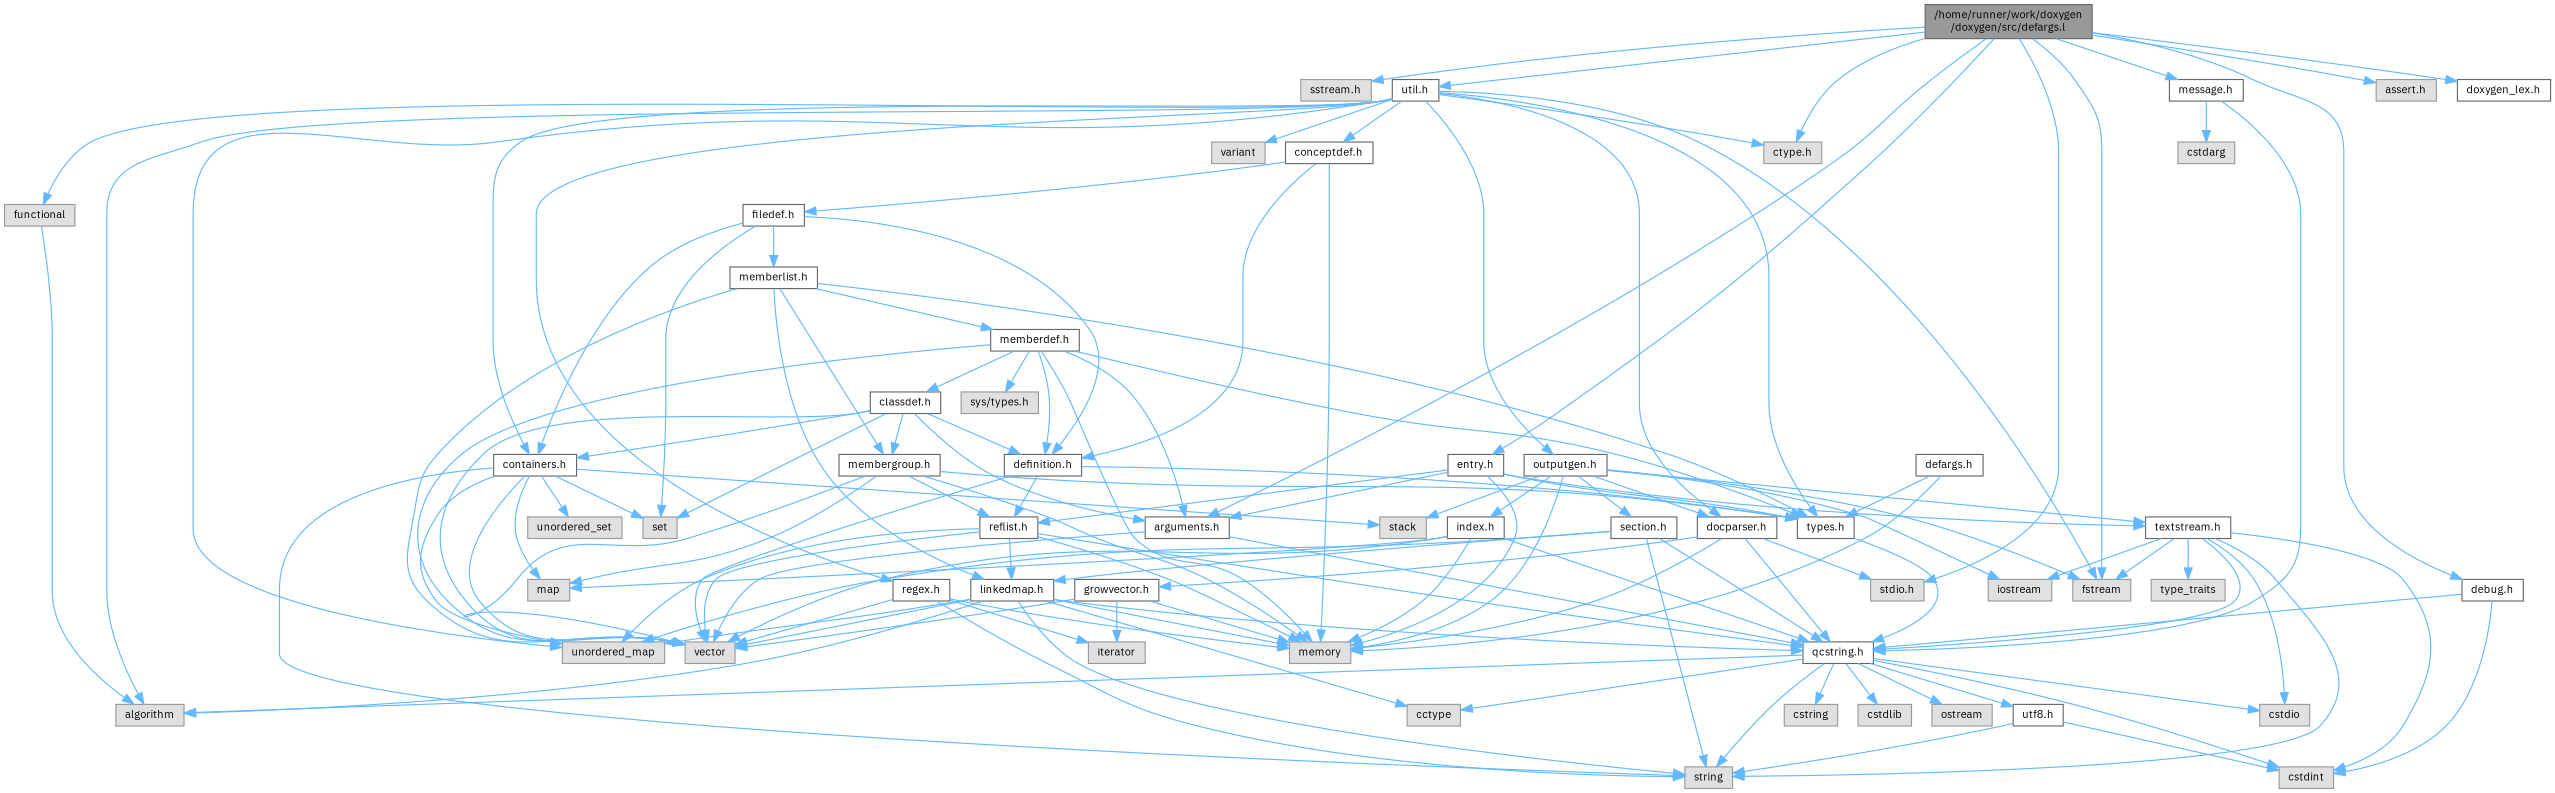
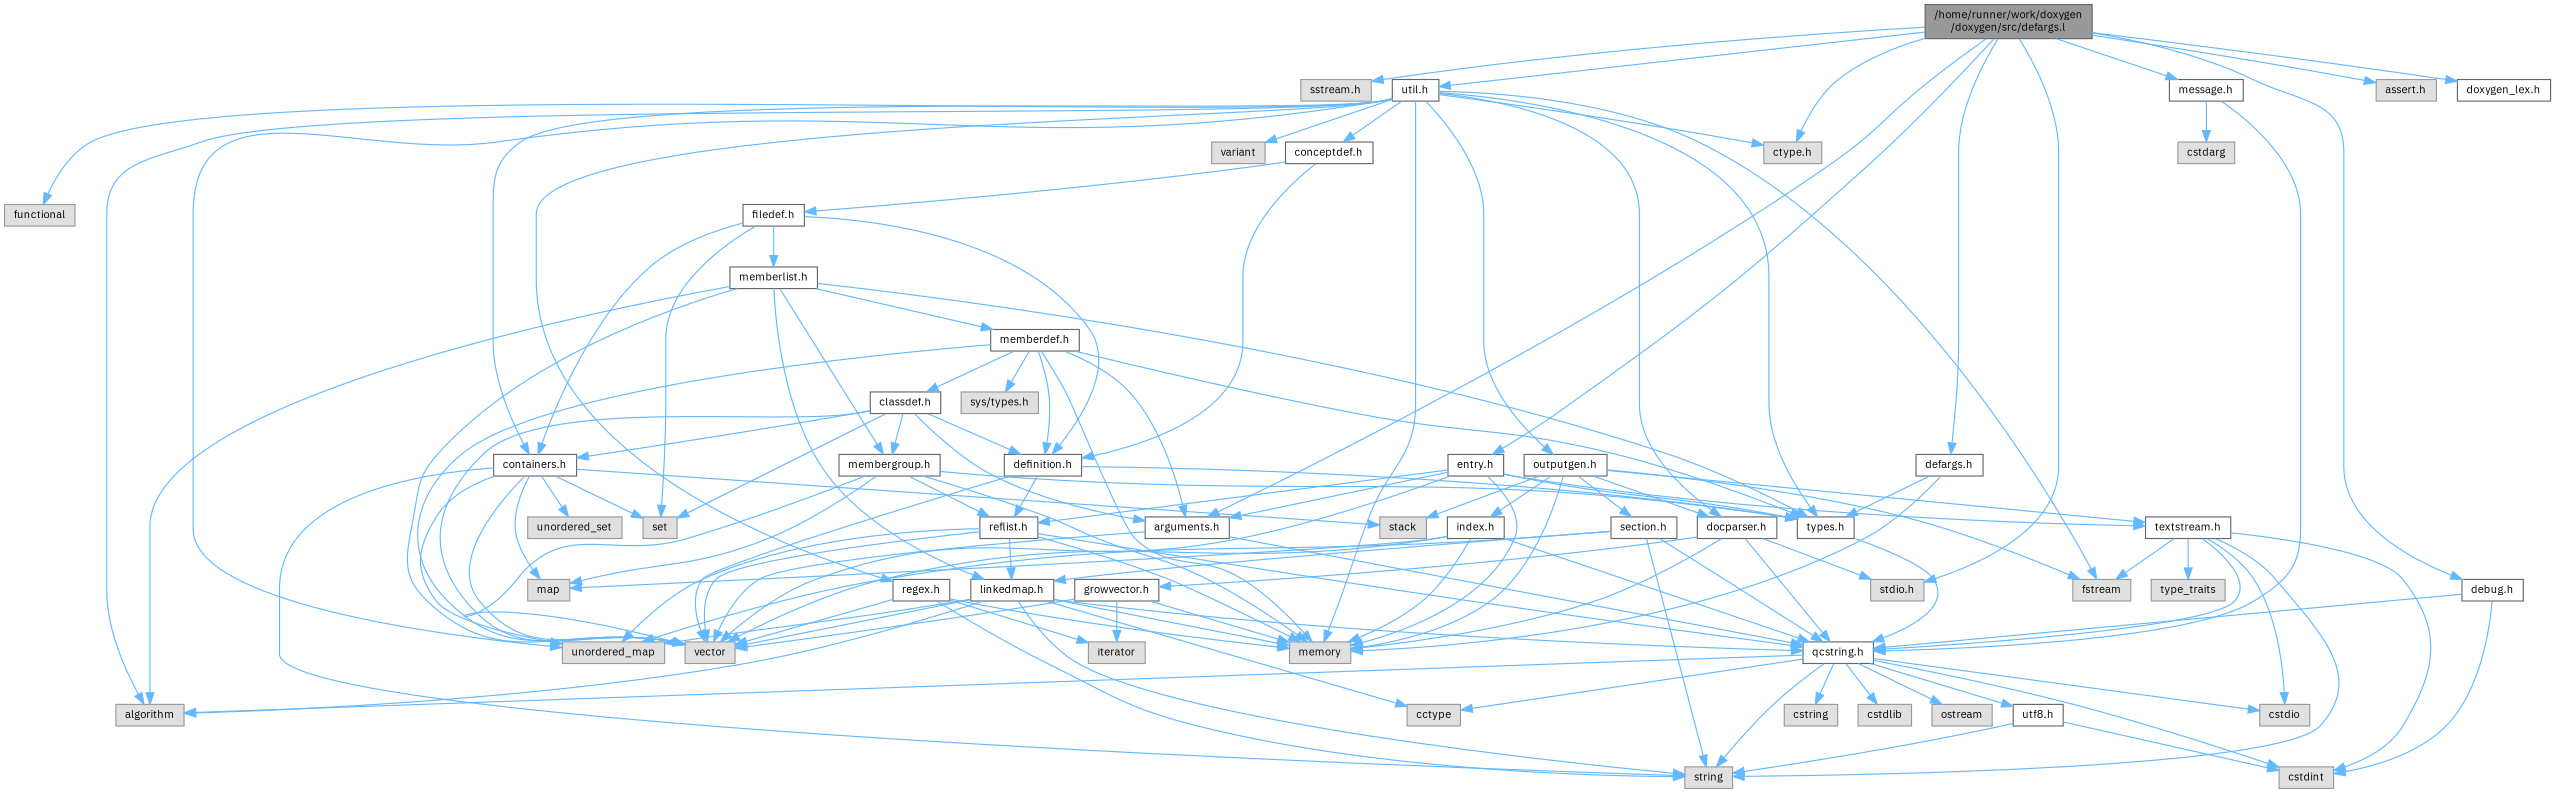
(2102, 291) -> (1959, 237)
(1329, 397) -> (1416, 375)
(52, 475) -> (336, 388)
none -> (1271, 532)
(2020, 590) -> none
